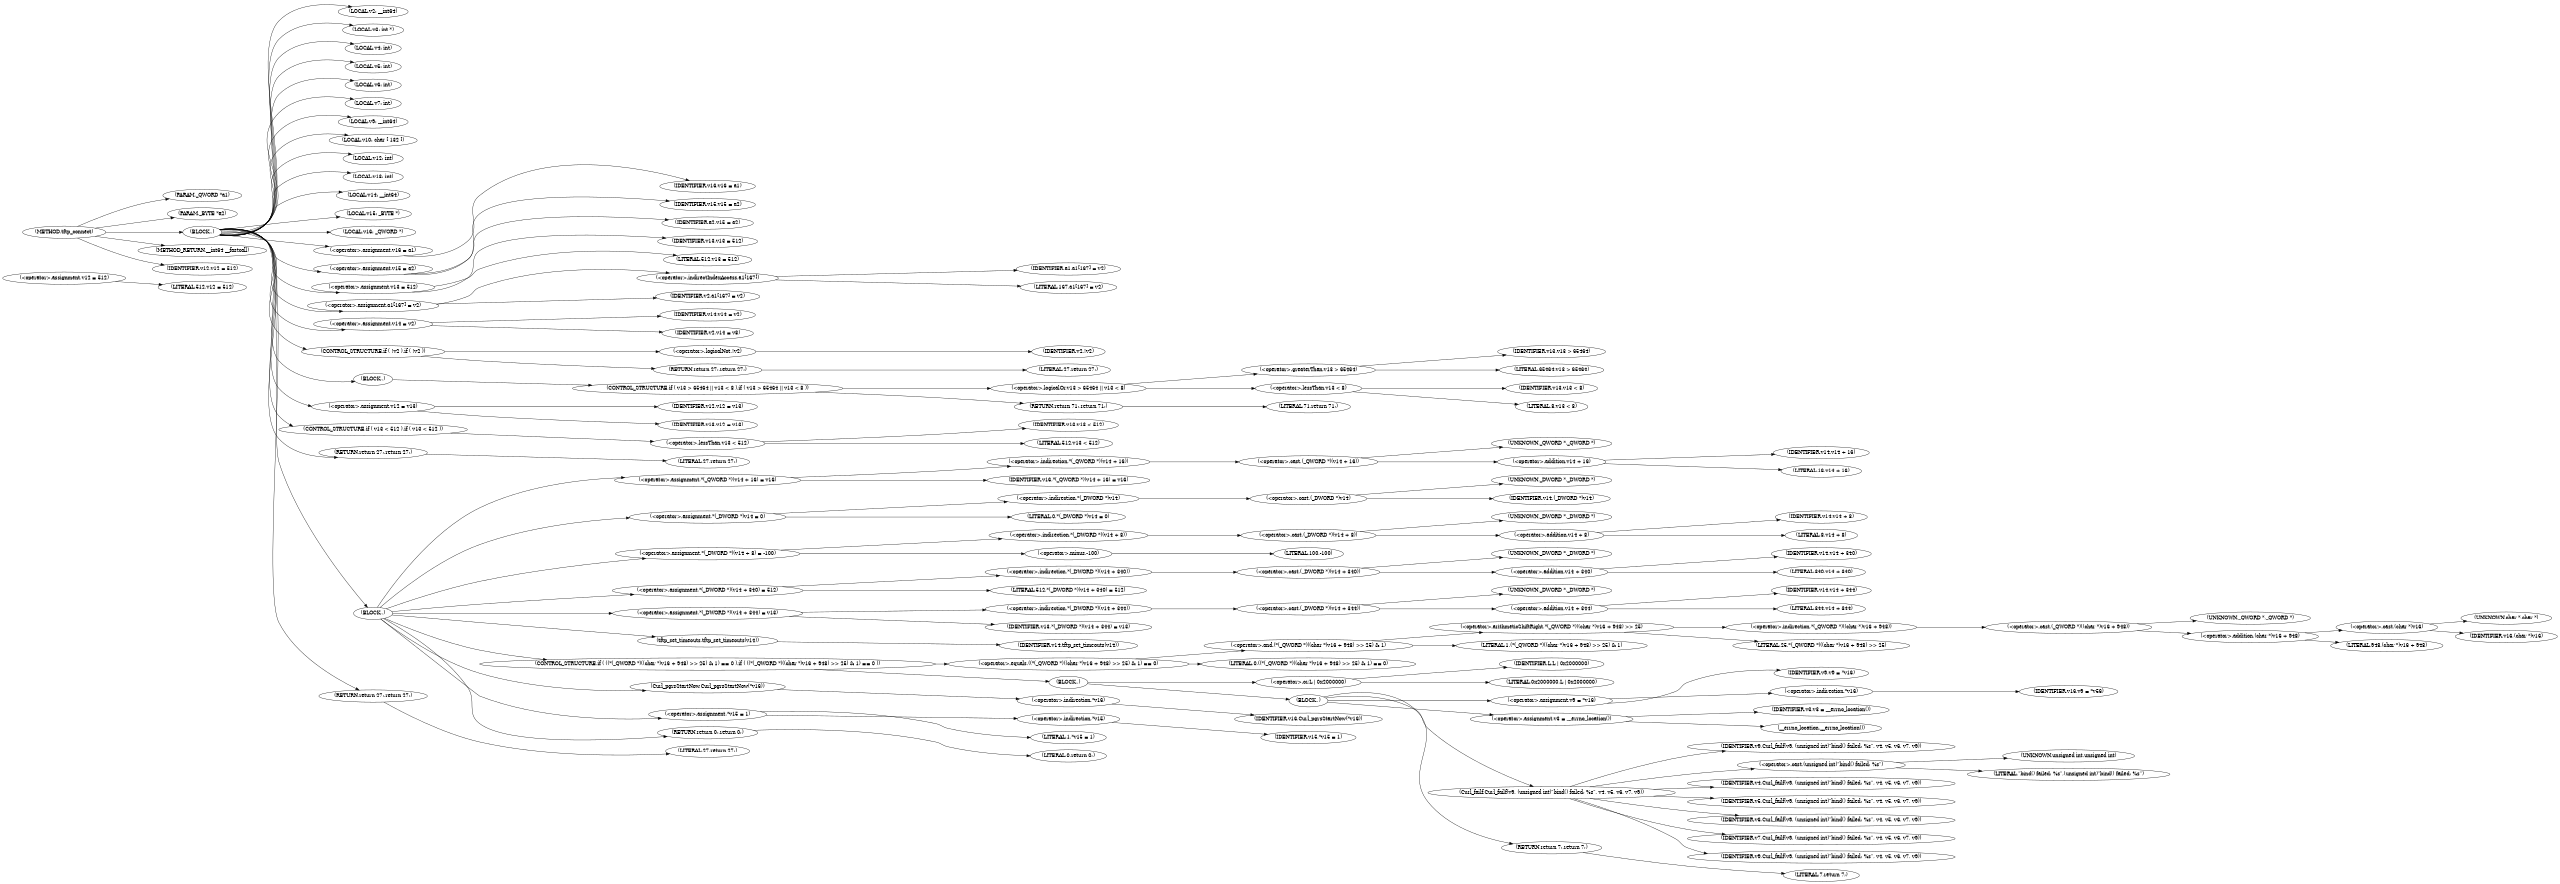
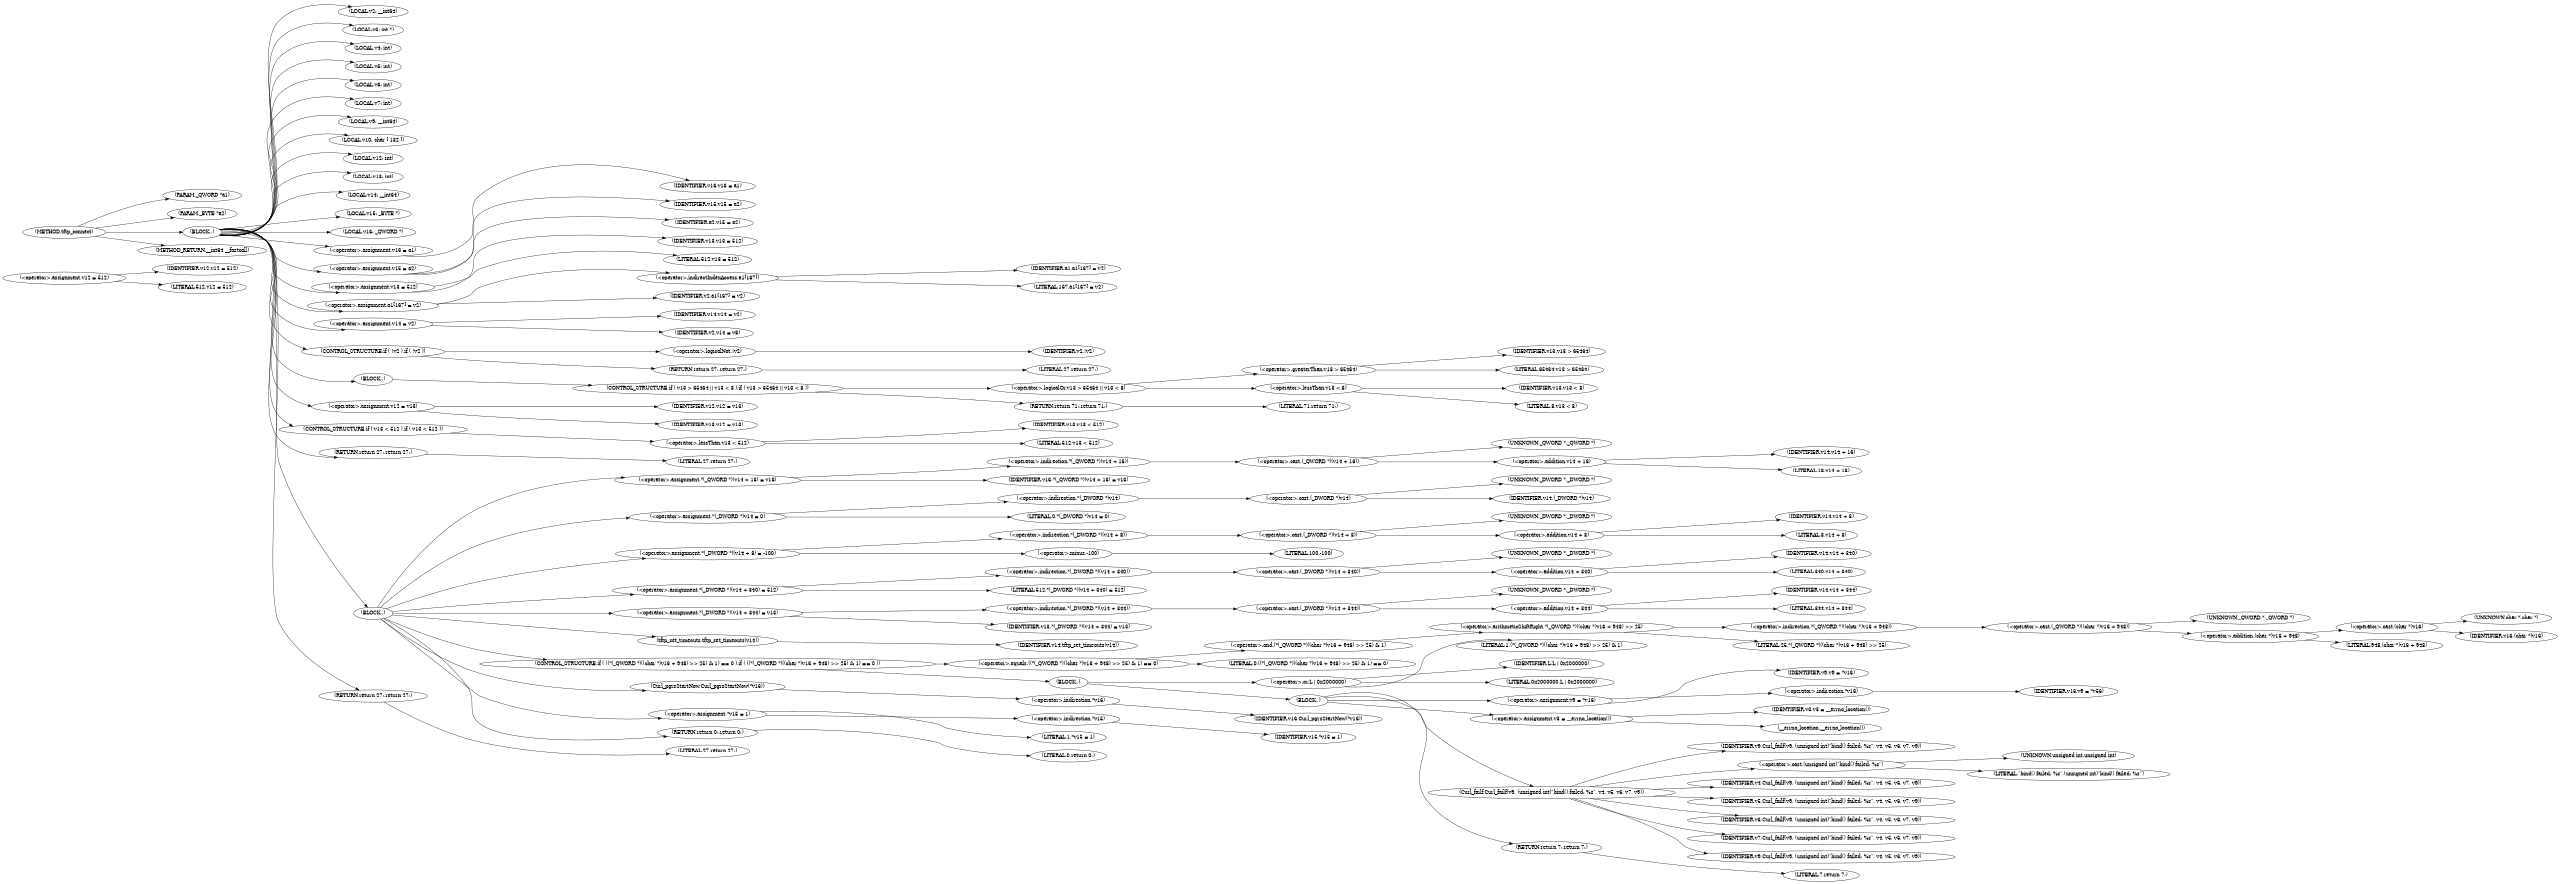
(118, 254) -> (135, 273)
(1433, 646) -> (1423, 660)
